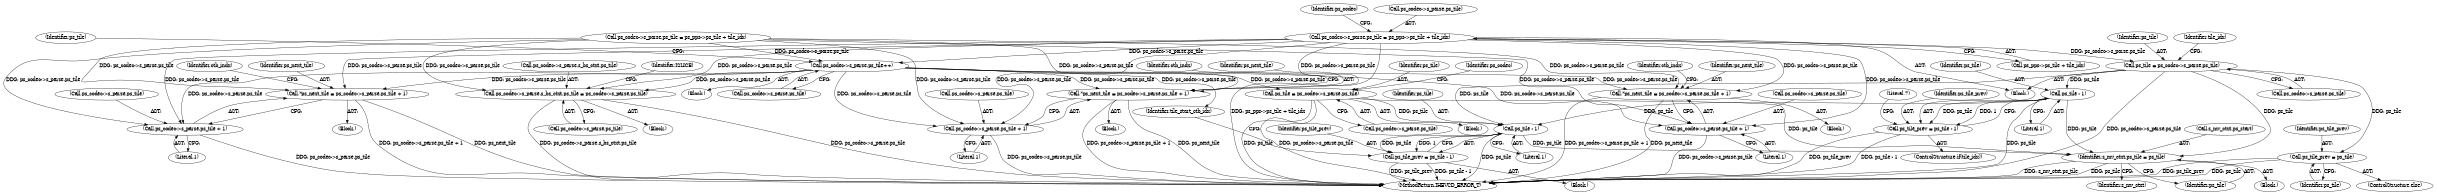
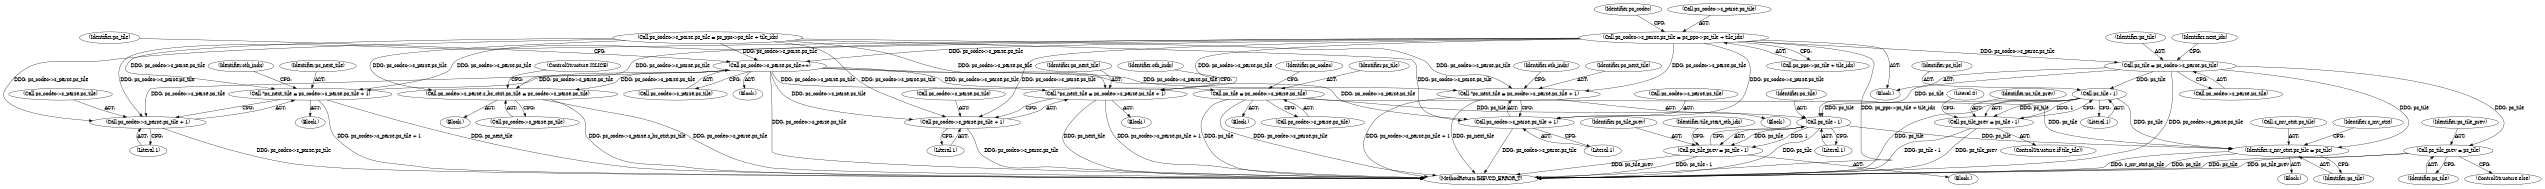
(2205, 38) -> (2205, 38)
(569, 66) -> none
(672, 66) -> (578, 66)
(1129, 76) -> (1056, 170)
(1898, 94) -> (1965, 94)
(2225, 129) -> (2289, 123)
(1948, 158) -> (2048, 151)
(2122, 170) -> (2330, 136)
(2369, 172) -> (2486, 165)
